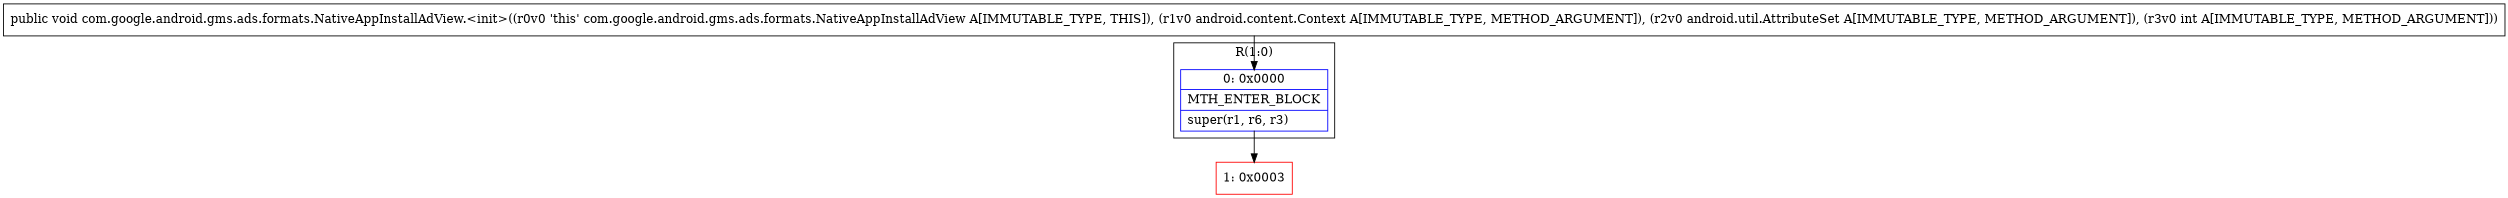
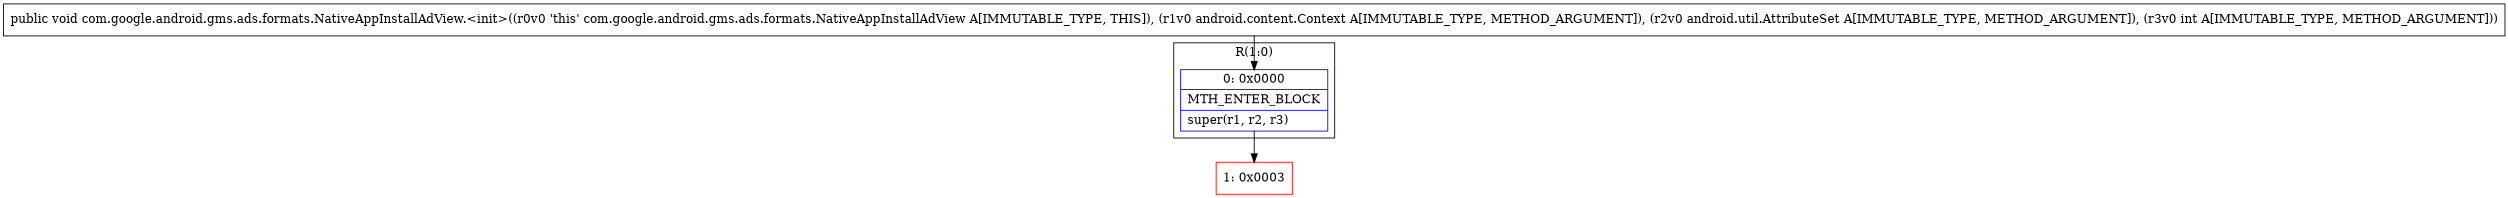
(1238, 120) -> (1238, 120)
